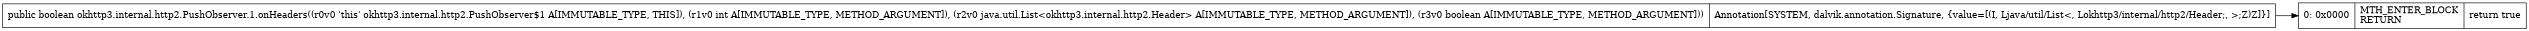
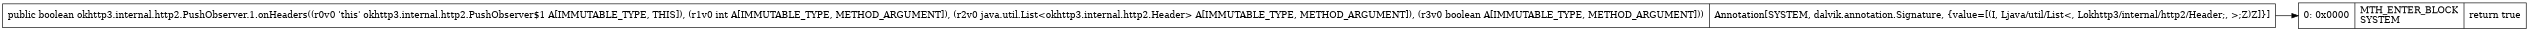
(2381, 20) -> (2380, 20)
